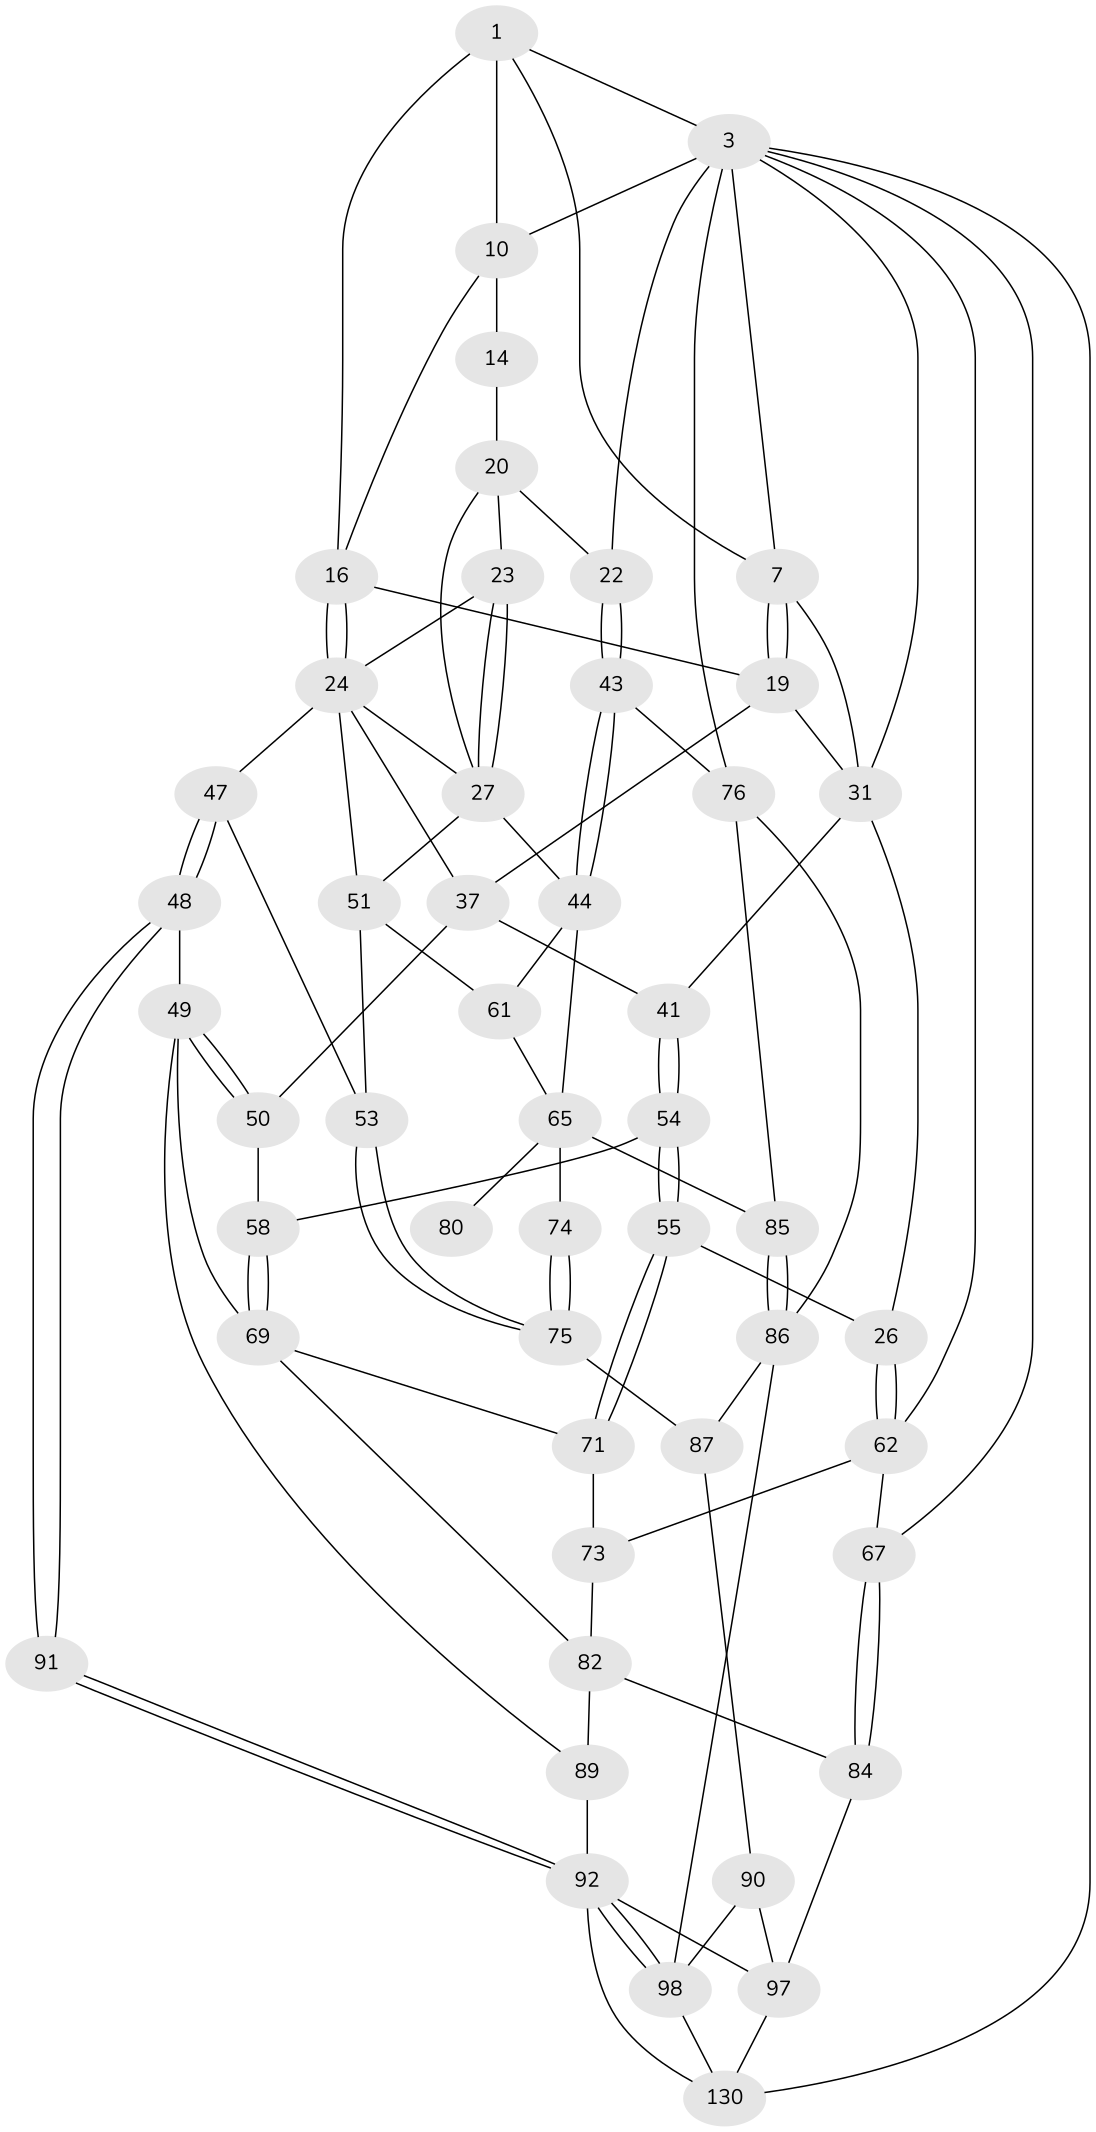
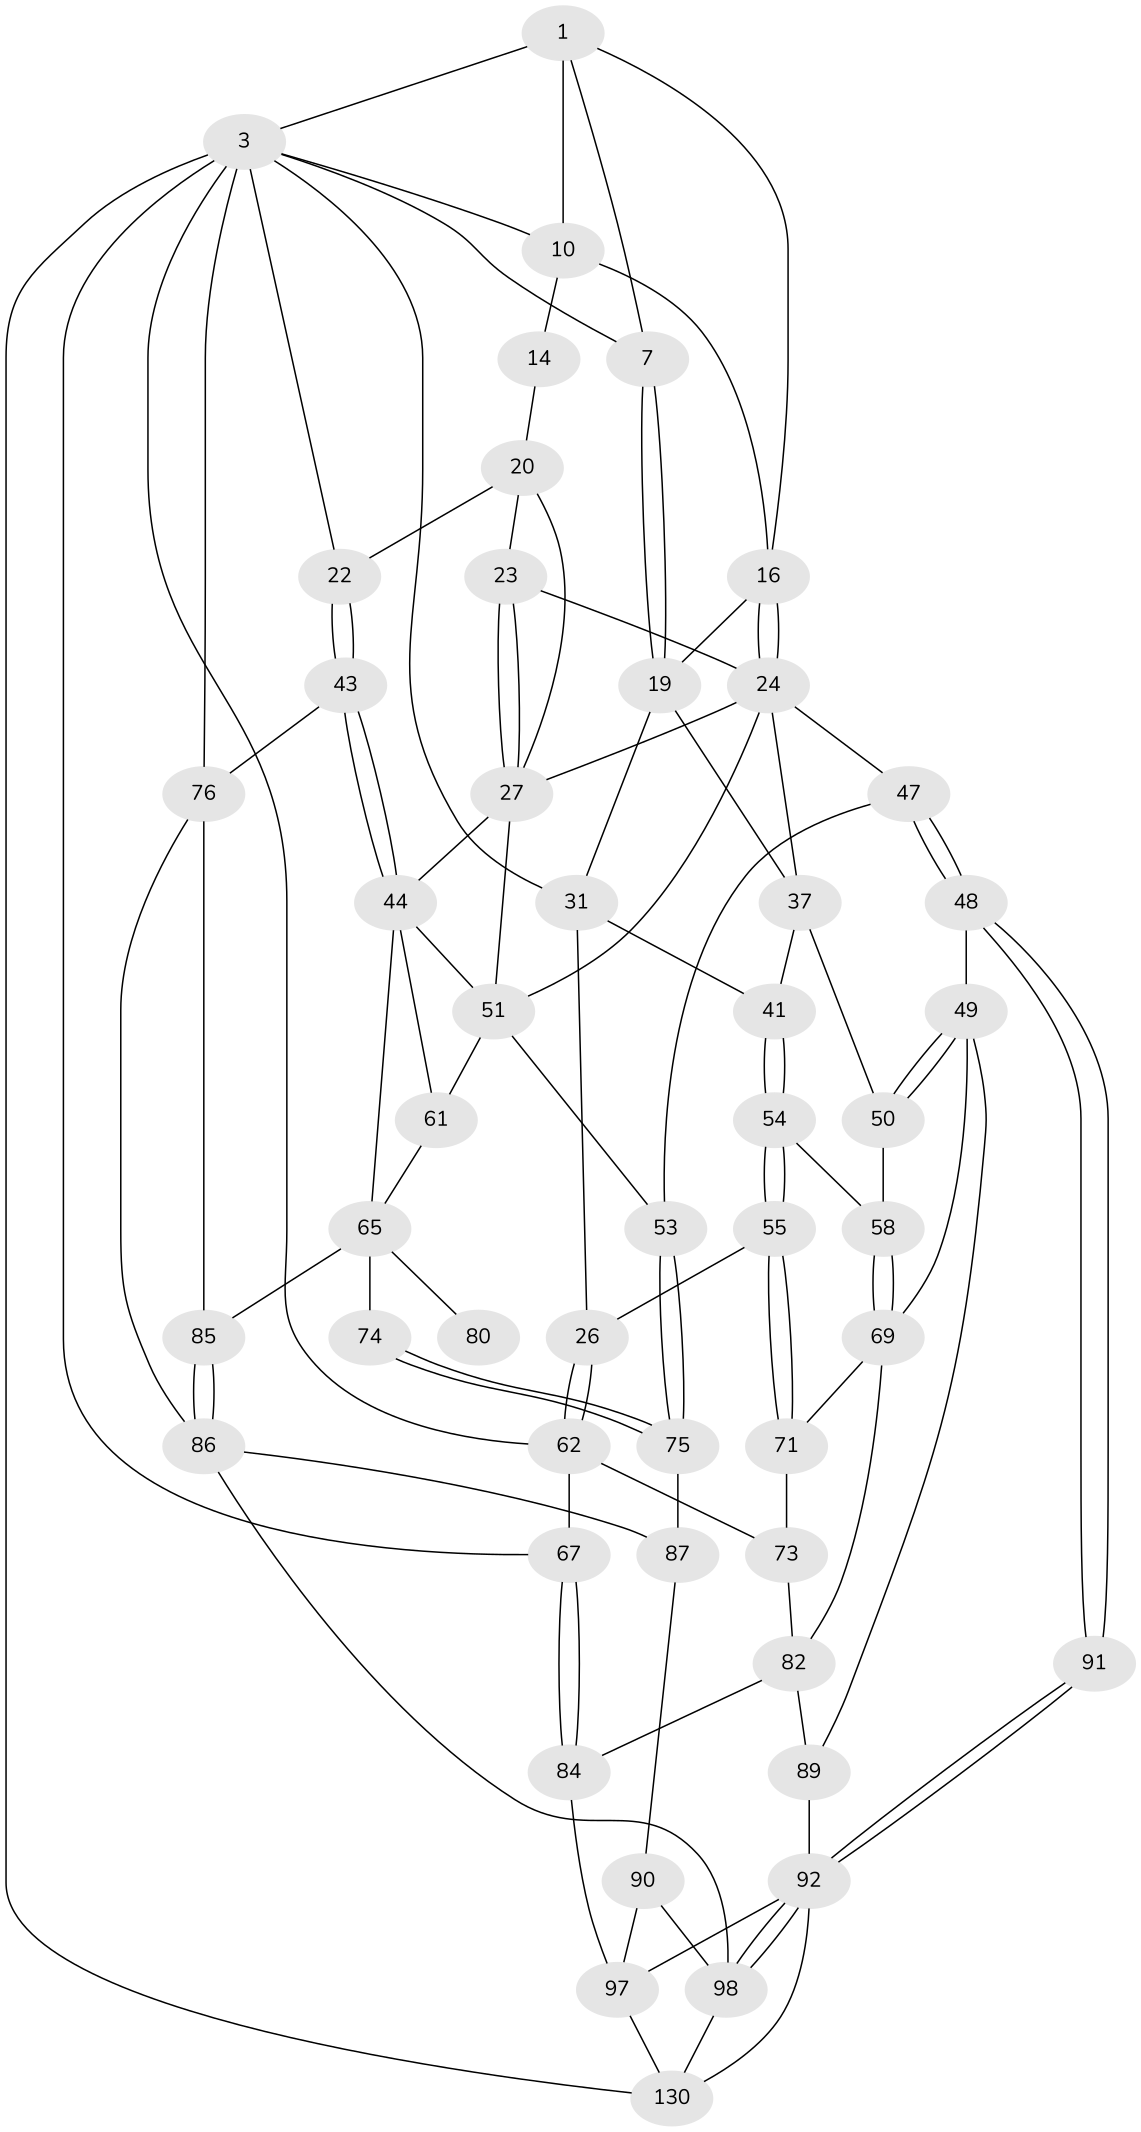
(840, 679) -> none
none -> (445, 957)
